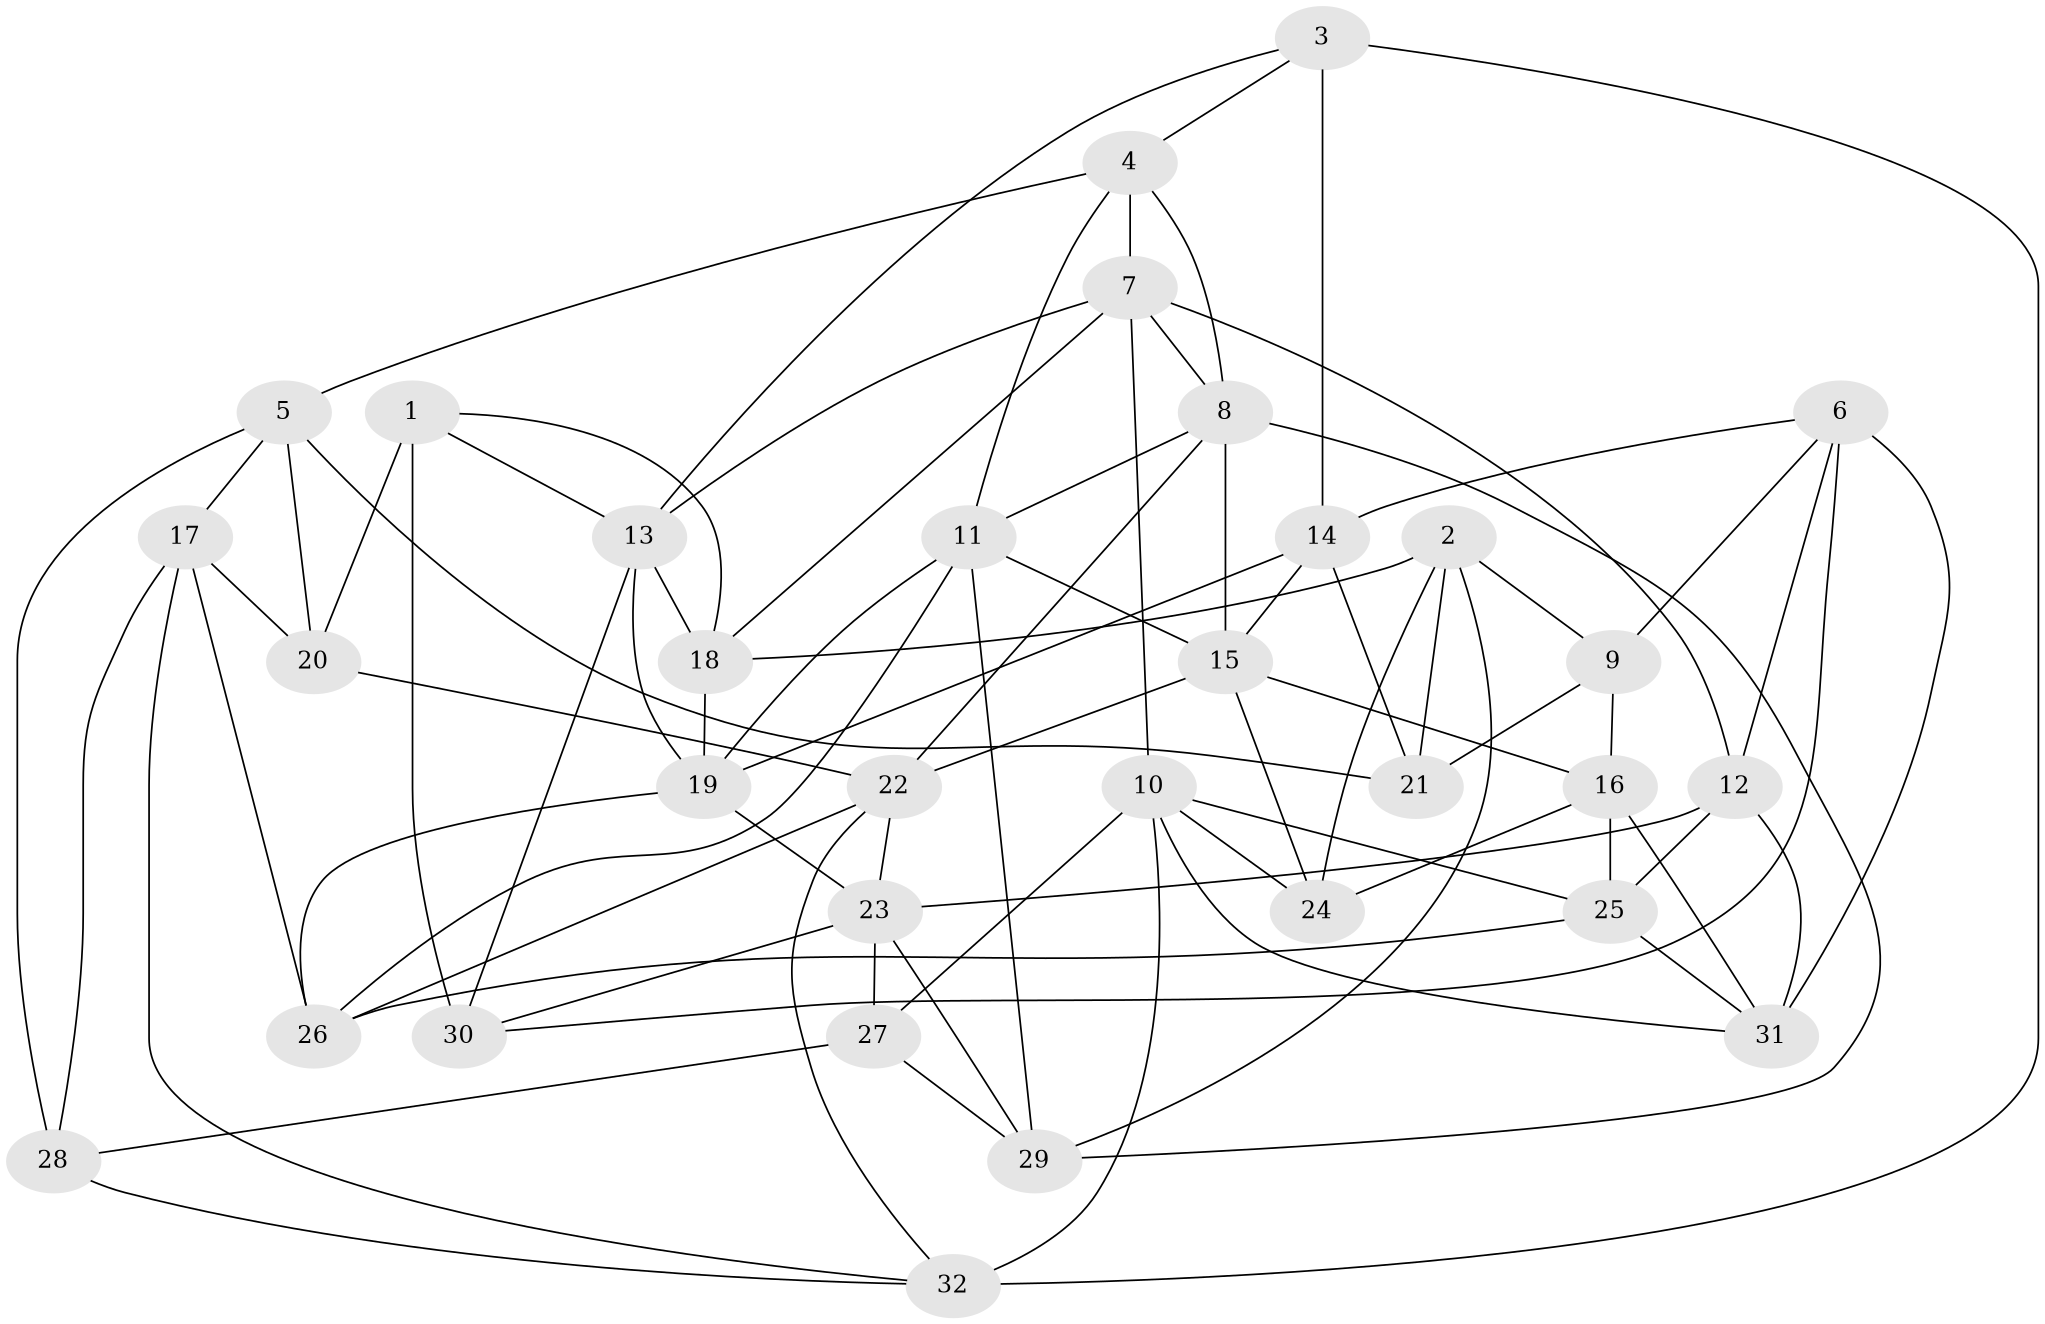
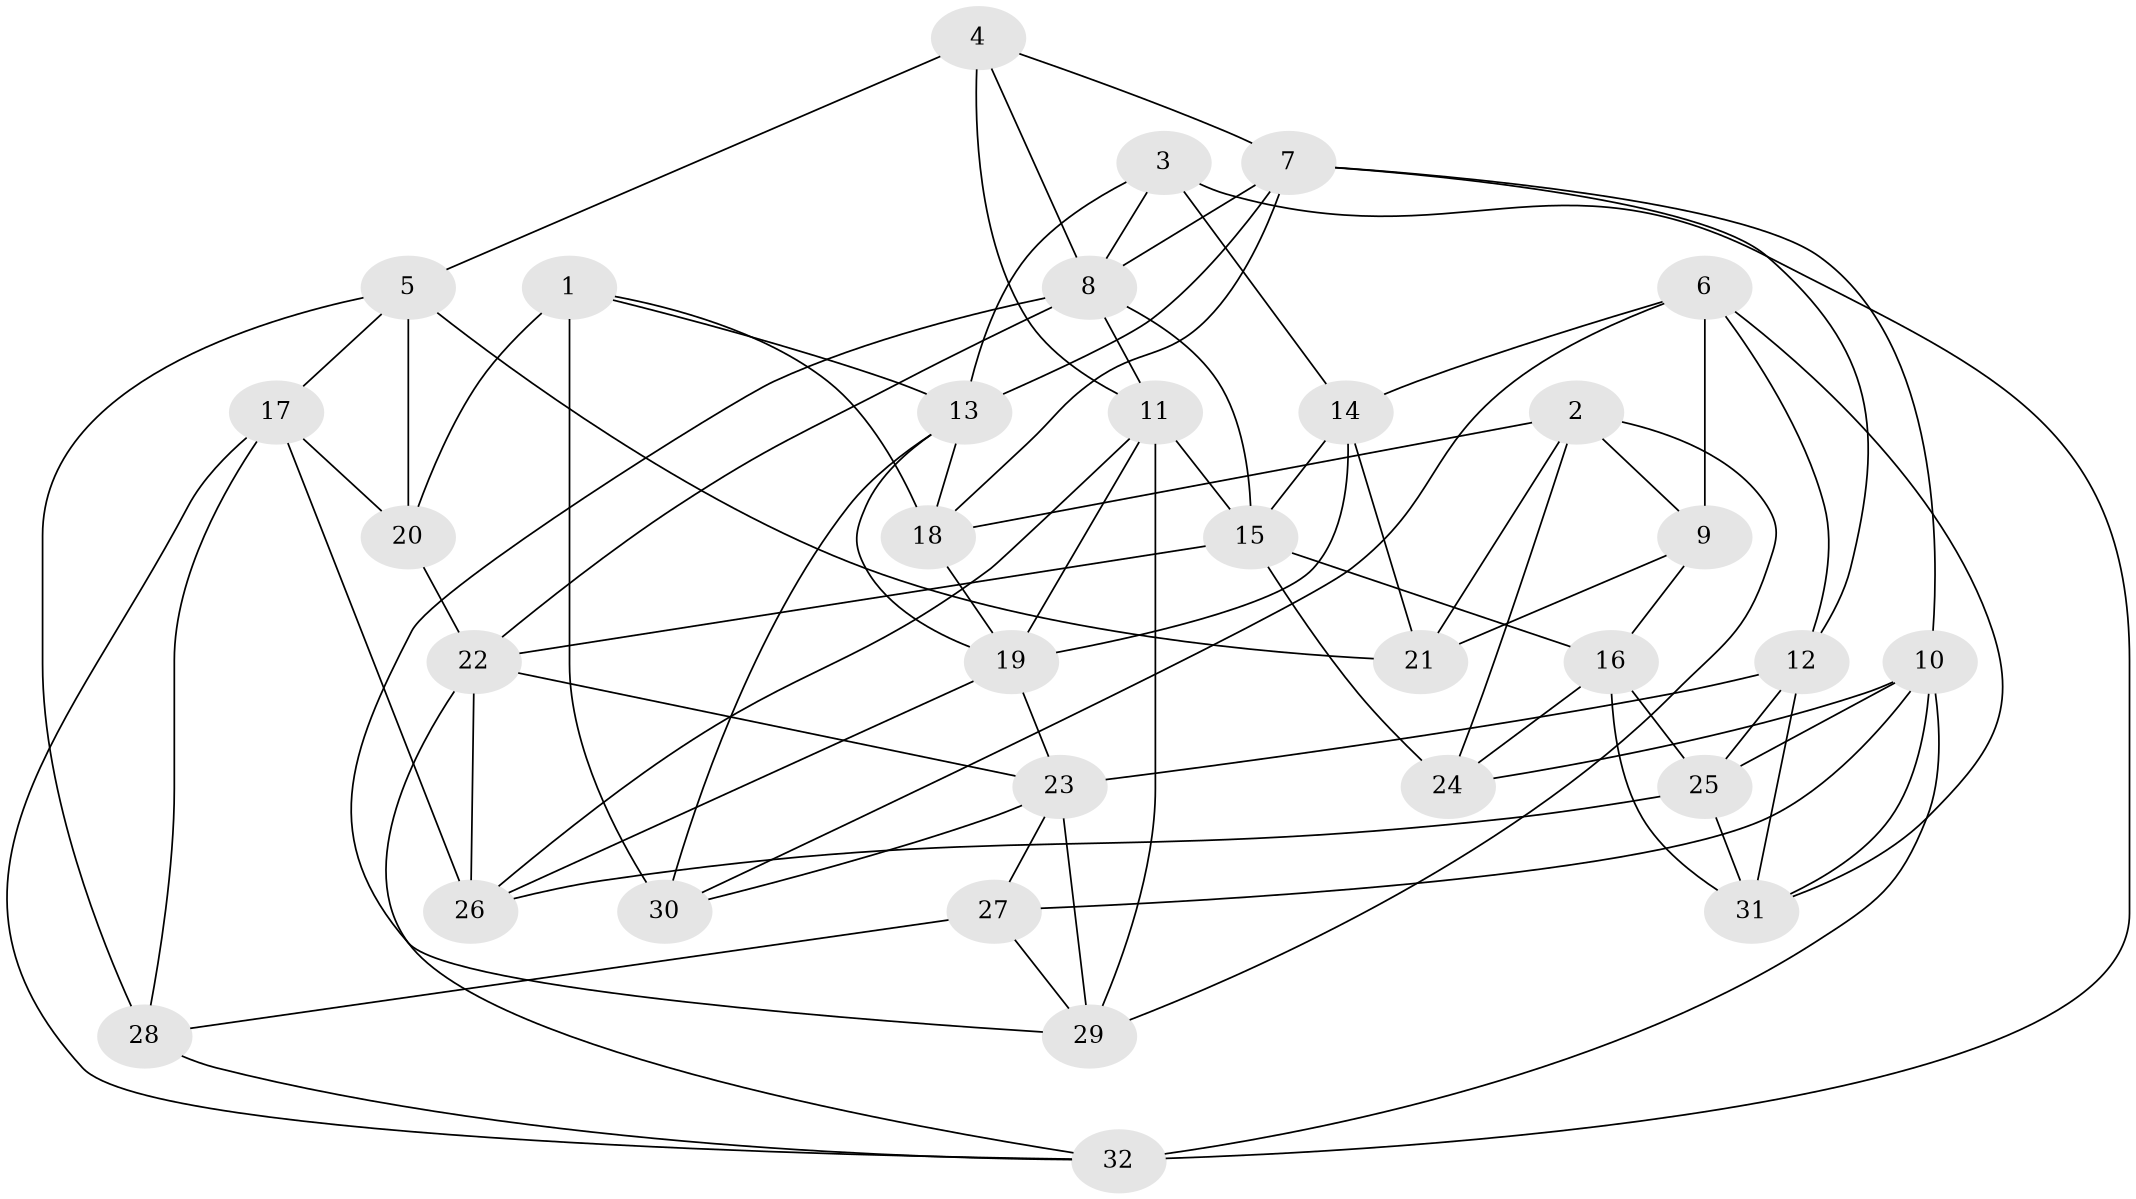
(1226, 100) -> (1127, 225)
